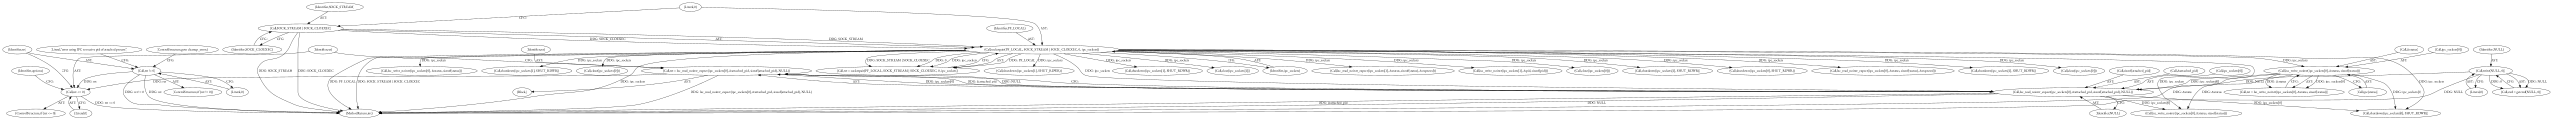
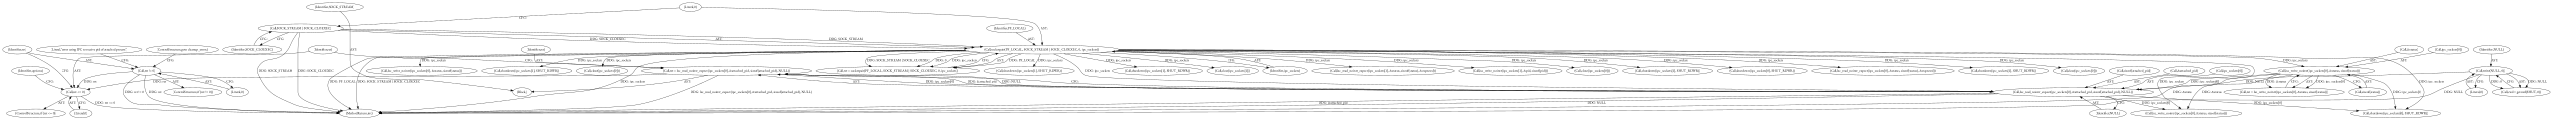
(319, 17) -> (400, 79)
(2368, 92) -> (2368, 92)
(2521, 92) -> (2521, 92)
